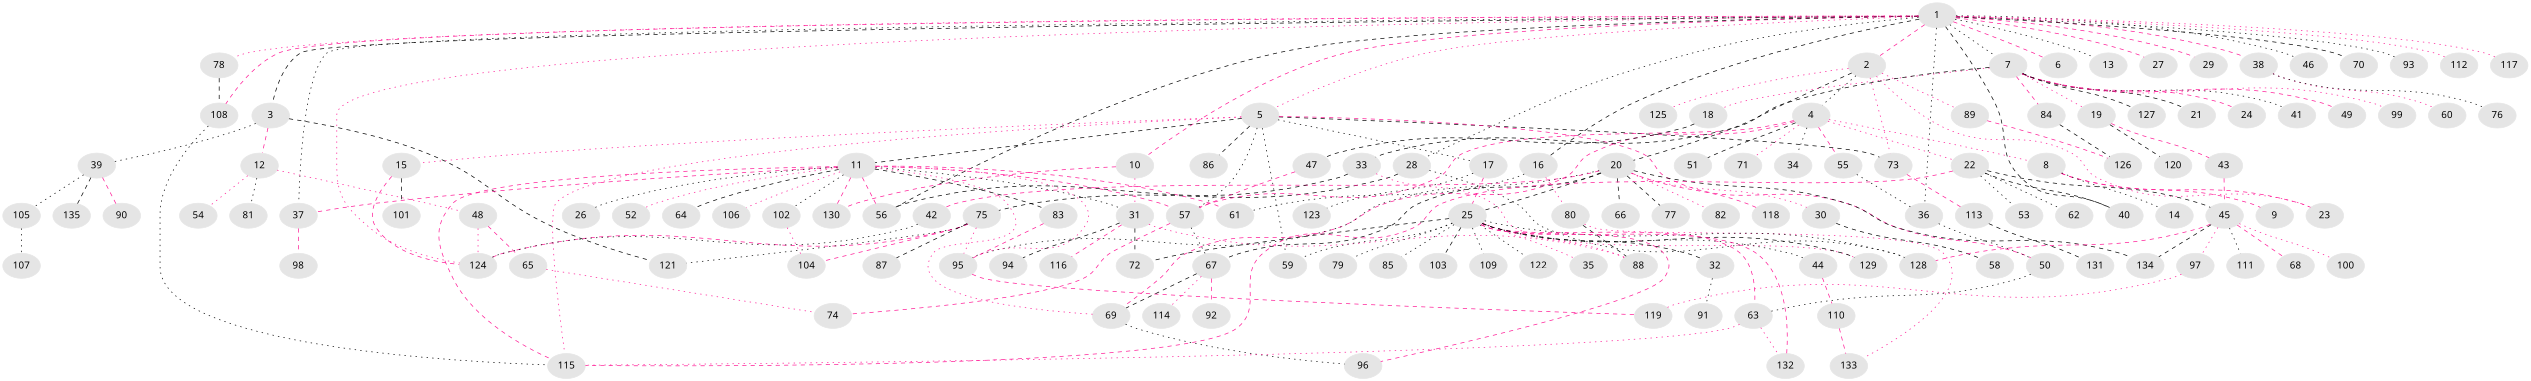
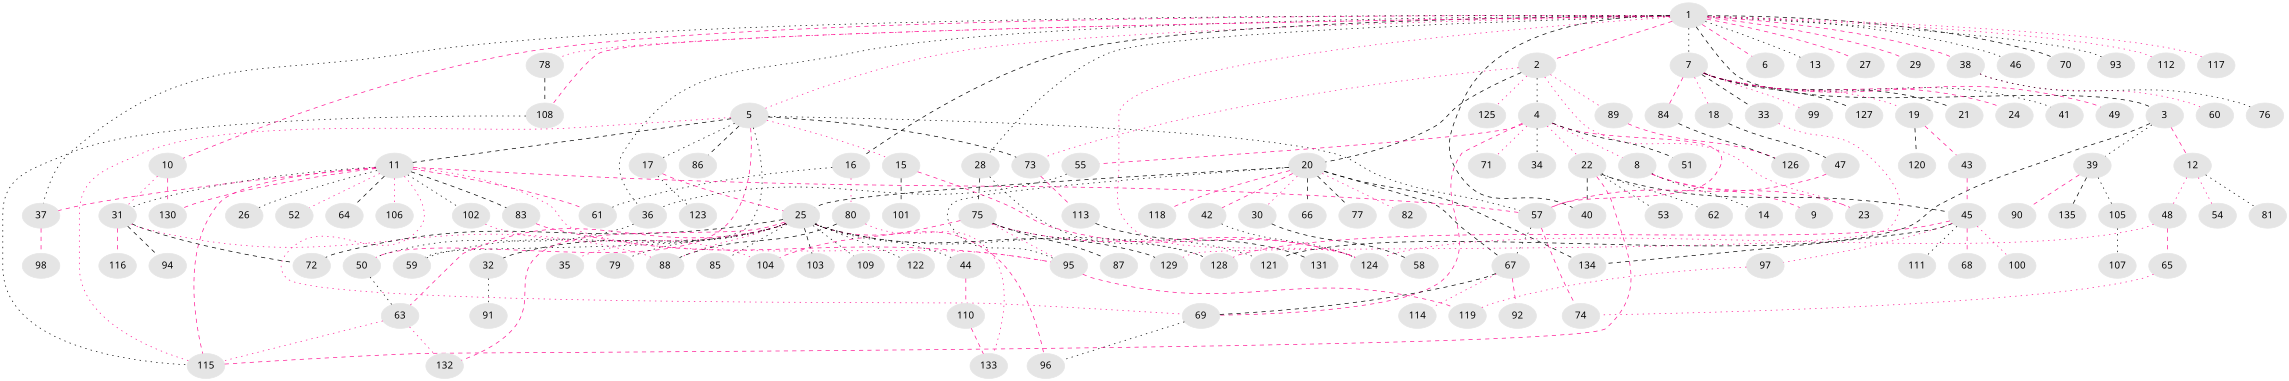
(882, 216) -> none
